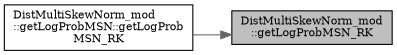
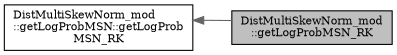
(207, 35) -> (218, 20)
